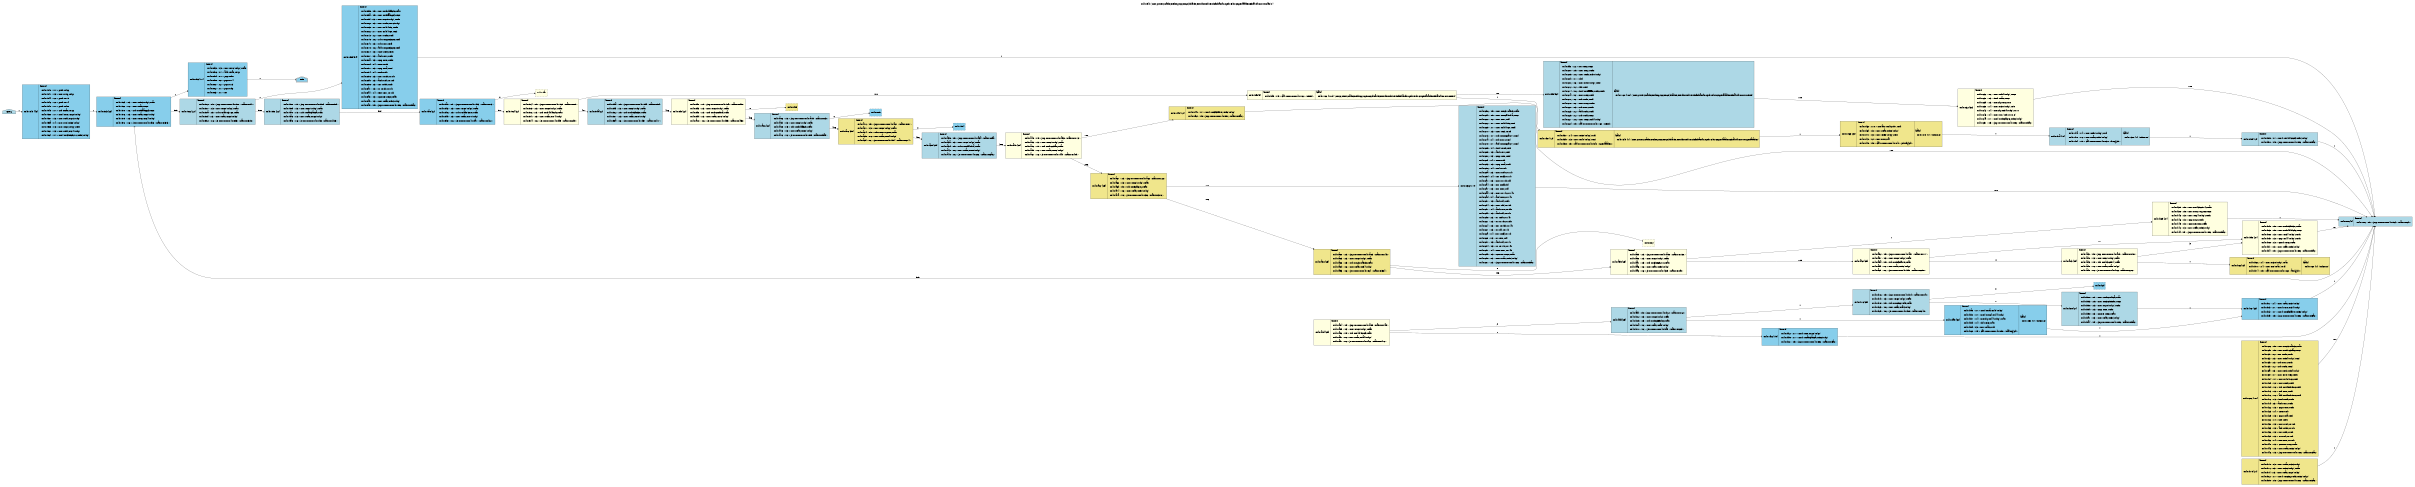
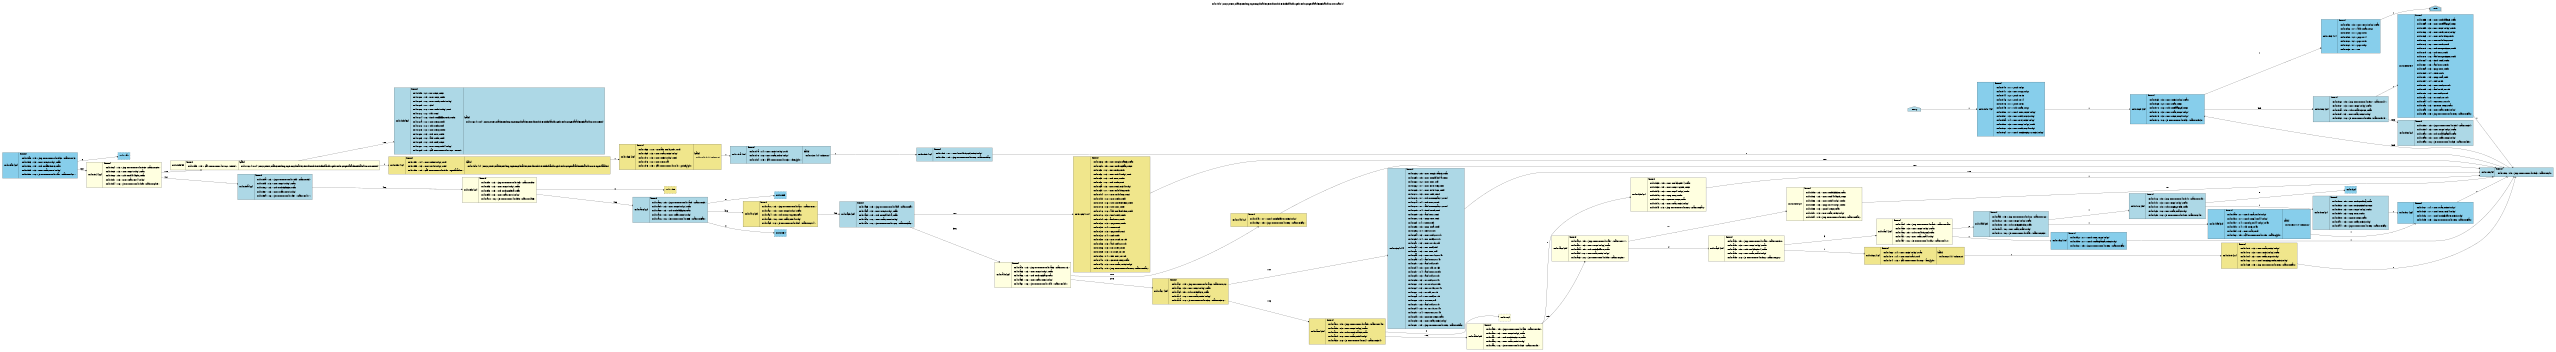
(541, 93) -> (124, 156)
(1996, 108) -> none
(379, 112) -> none
(933, 128) -> (740, 230)
none -> (993, 214)
(2189, 250) -> (1830, 240)
none -> (2092, 256)
